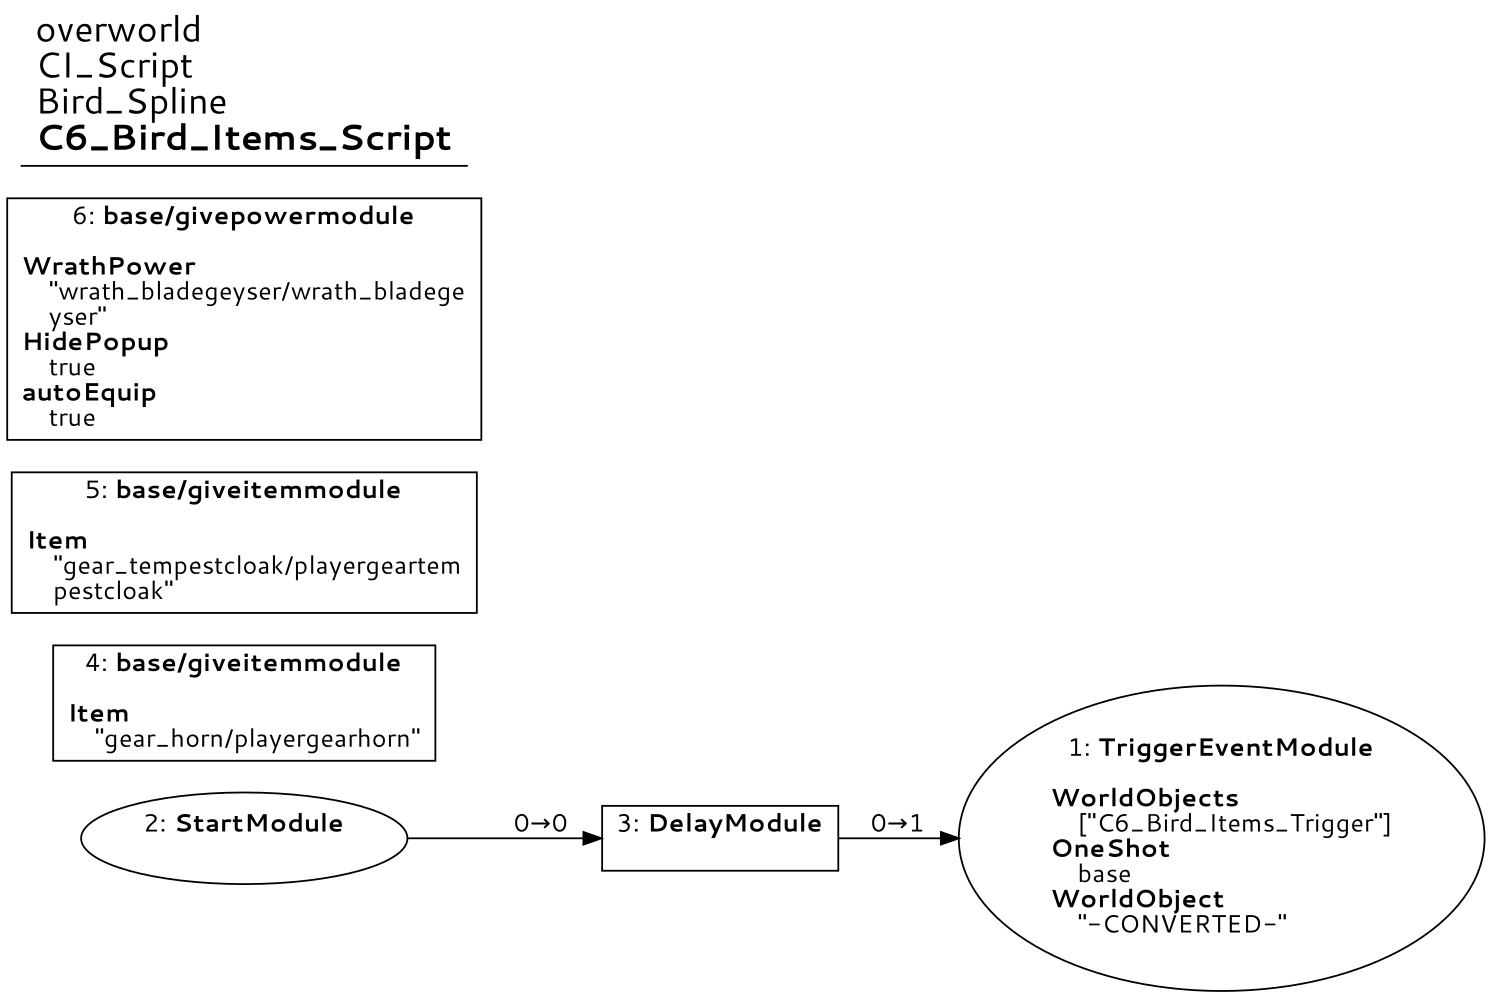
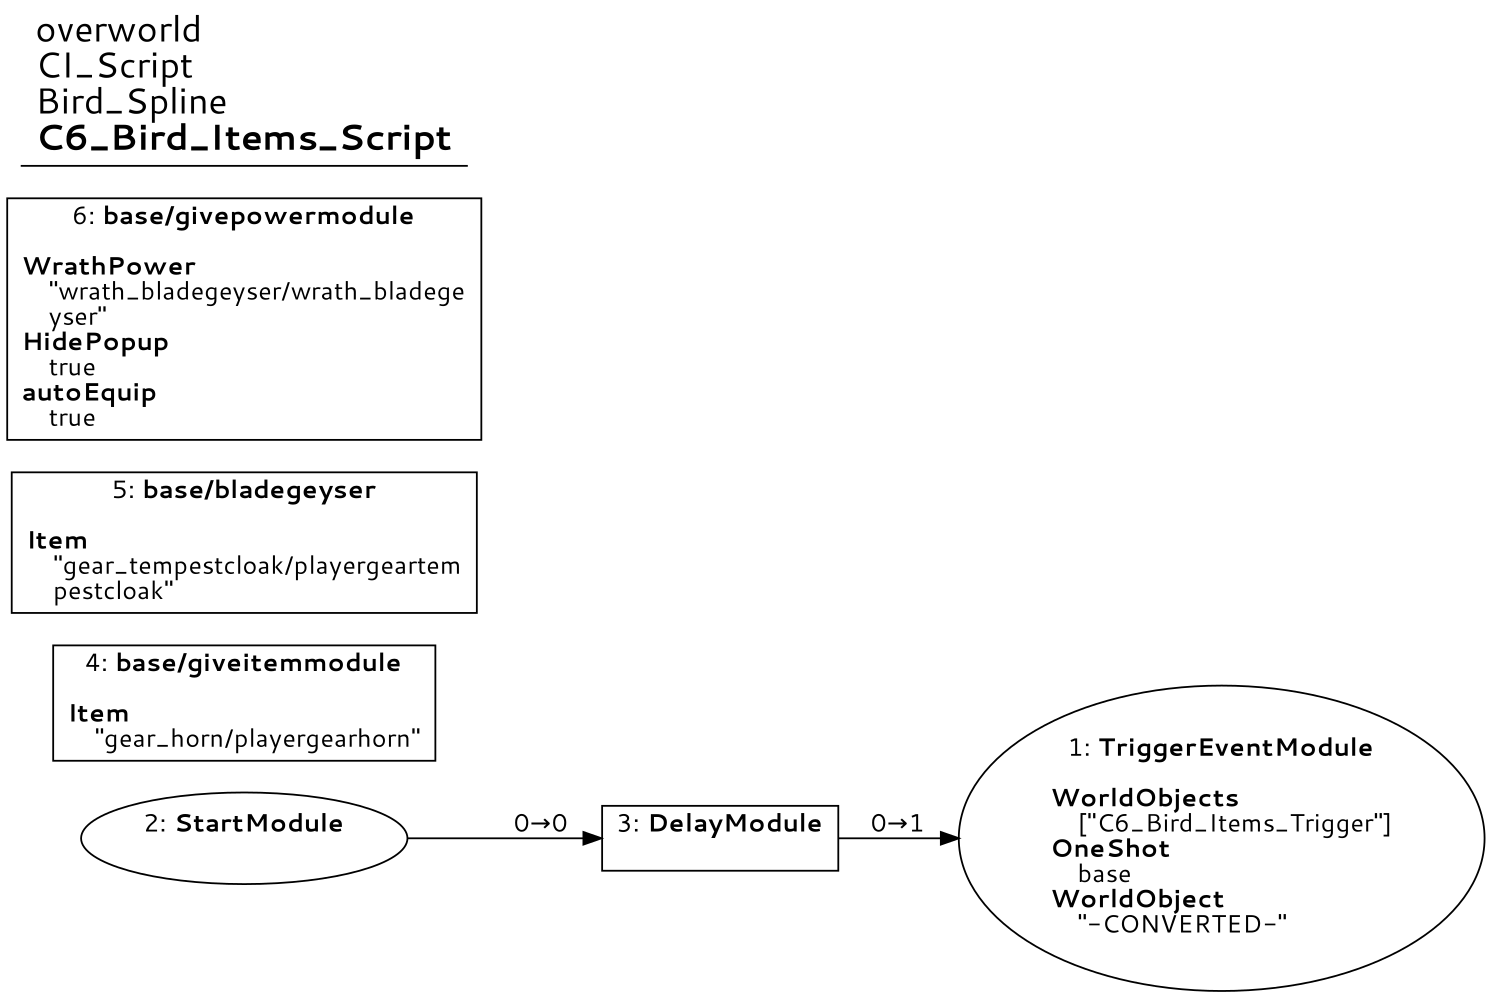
(260, 490) -> (260, 490)
